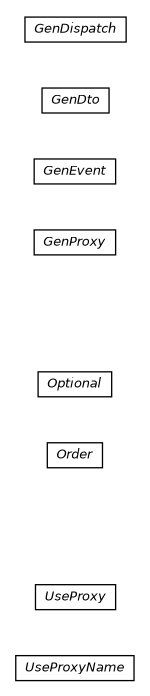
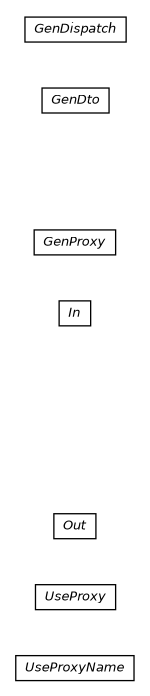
(75, 171) -> none
none -> (75, 313)
(75, 384) -> none
(75, 455) -> none
none -> (75, 526)
